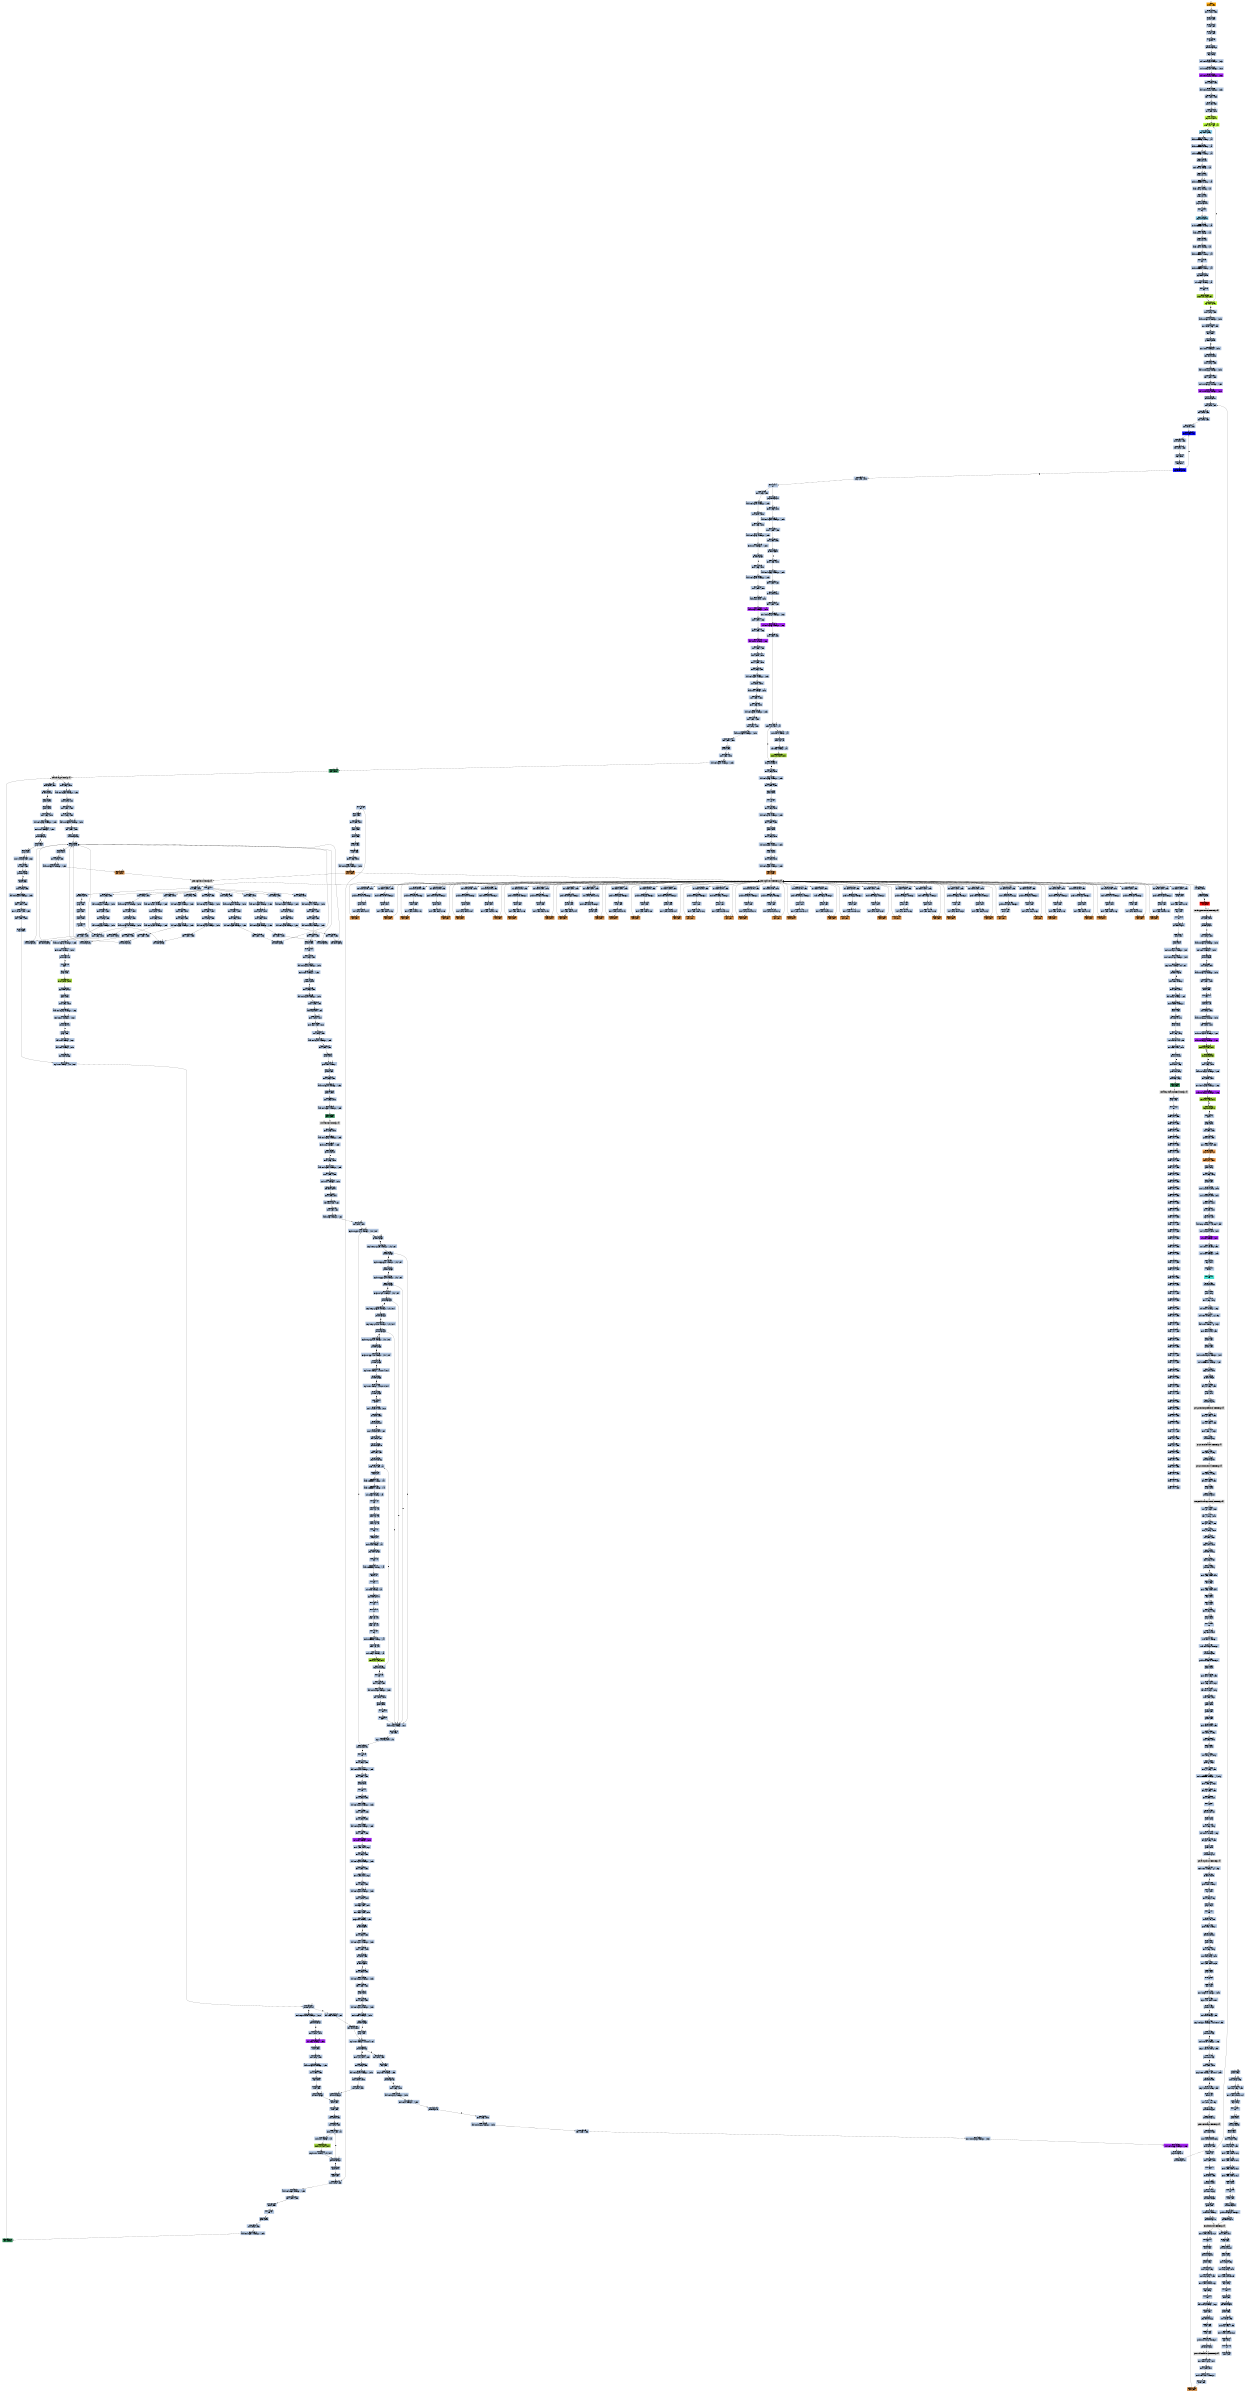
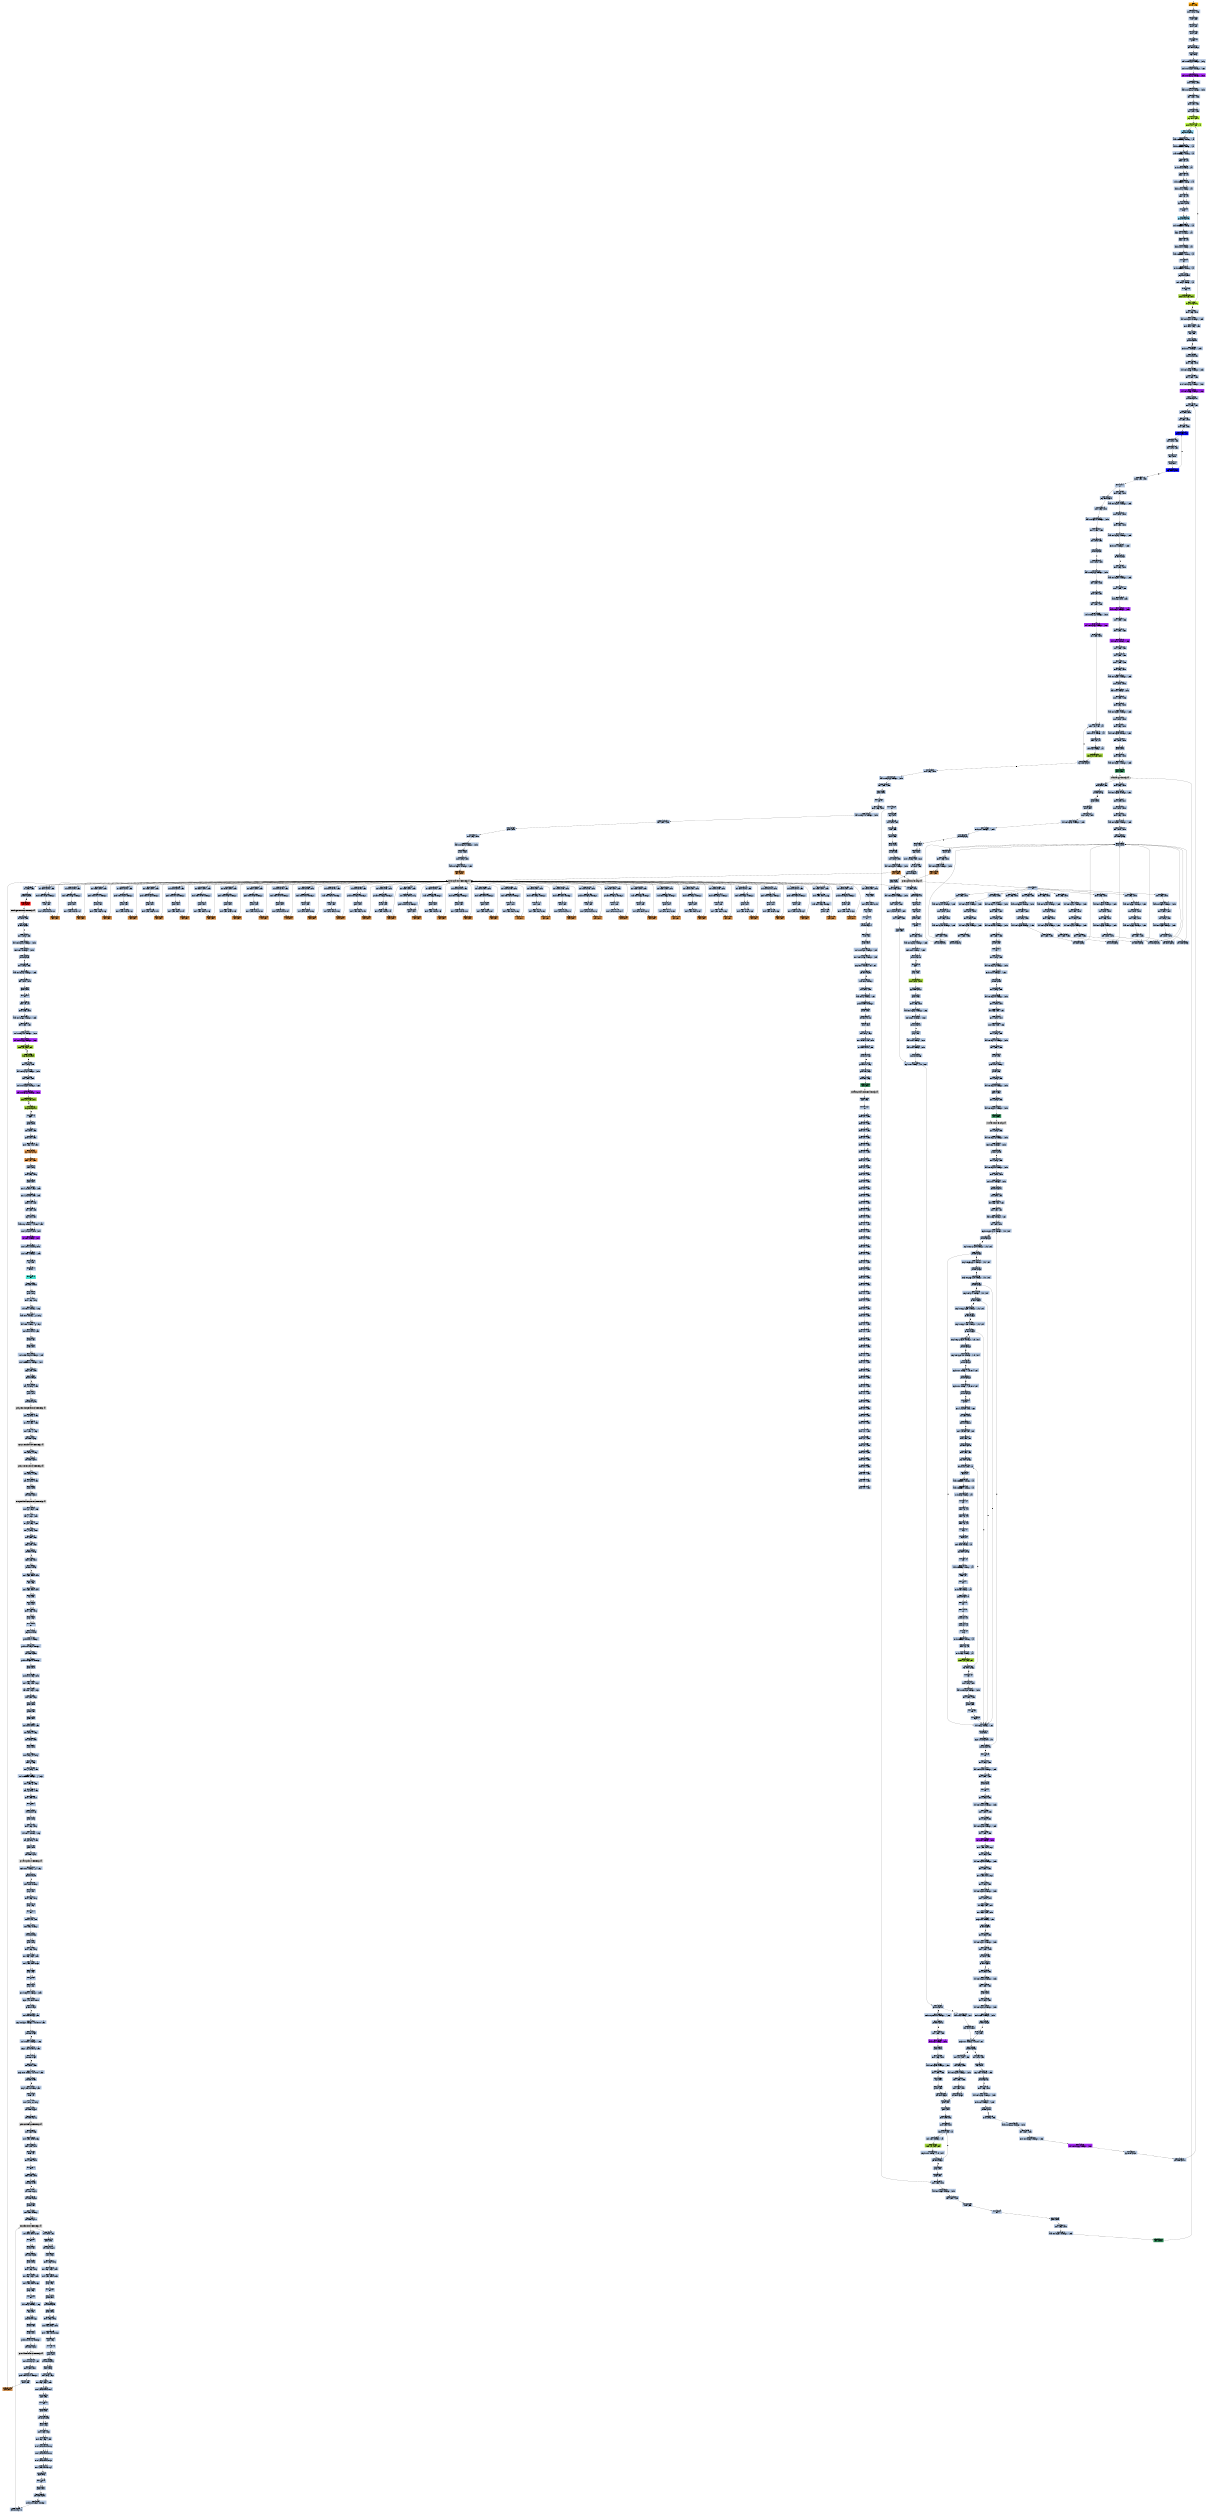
none -> (48, 2361)
